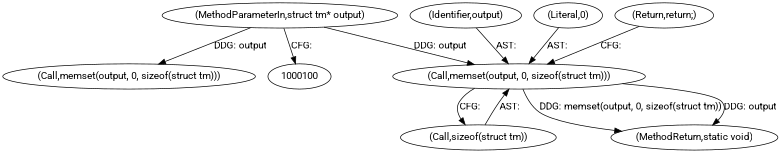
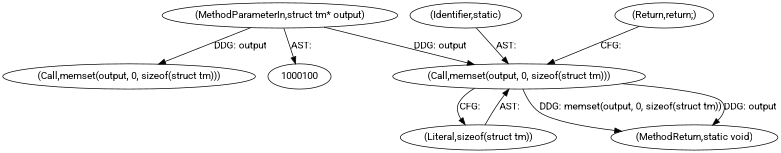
(466, 15) -> (466, 15)
(568, 15) -> none
(303, 46) -> (303, 46)
(478, 137) -> (478, 137)
